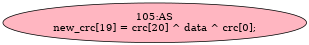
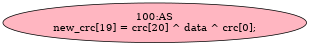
(155, 23) -> (155, 23)
